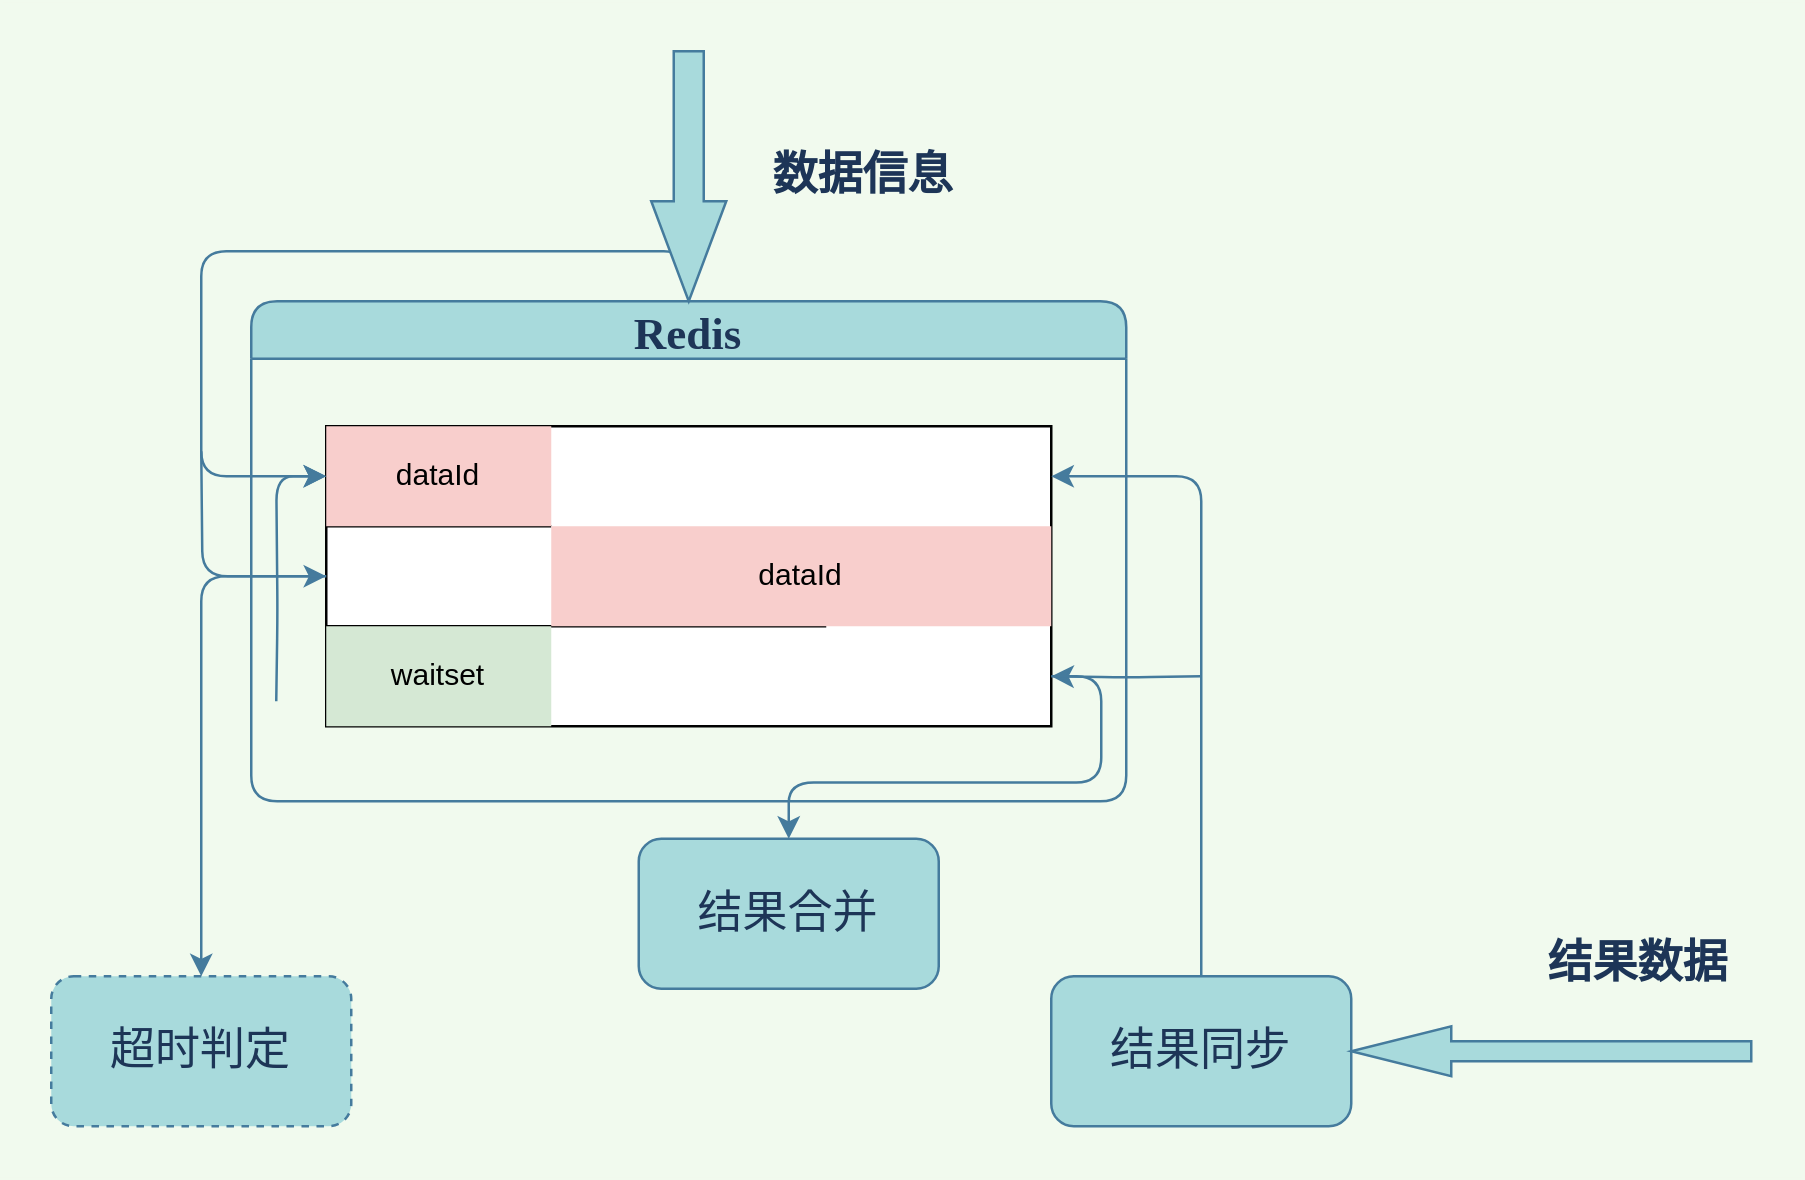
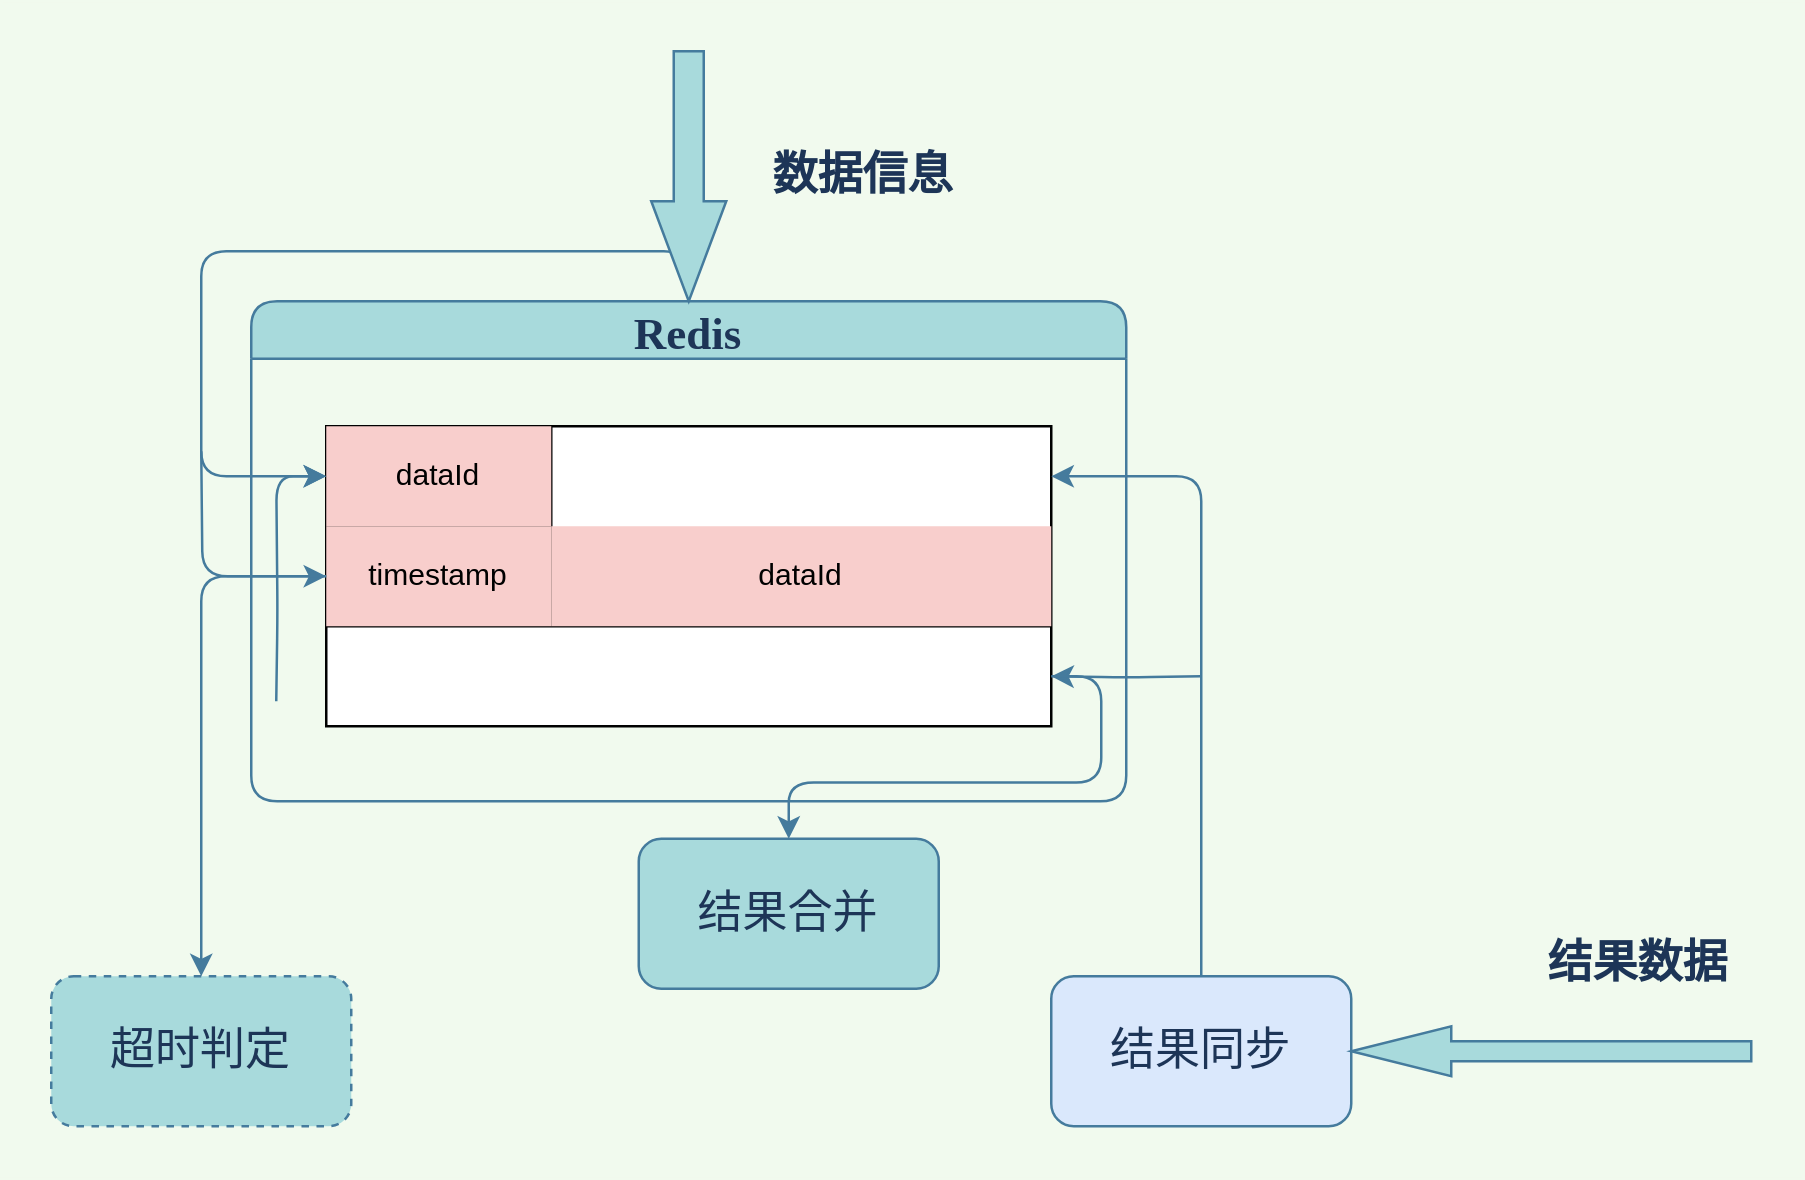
none -> (439, 576)
(439, 676) -> none
(1201, 1051) -> (1201, 1051)
